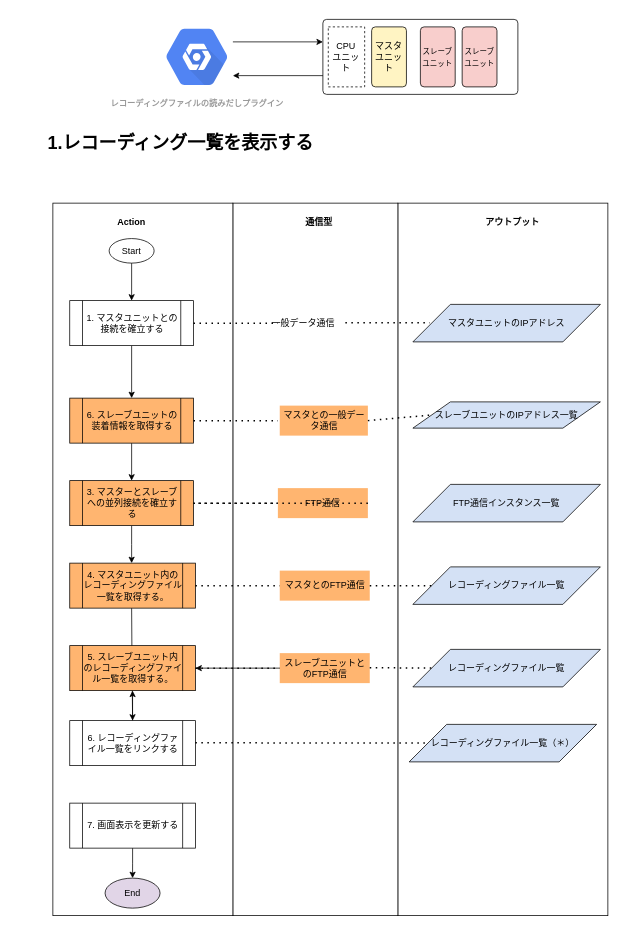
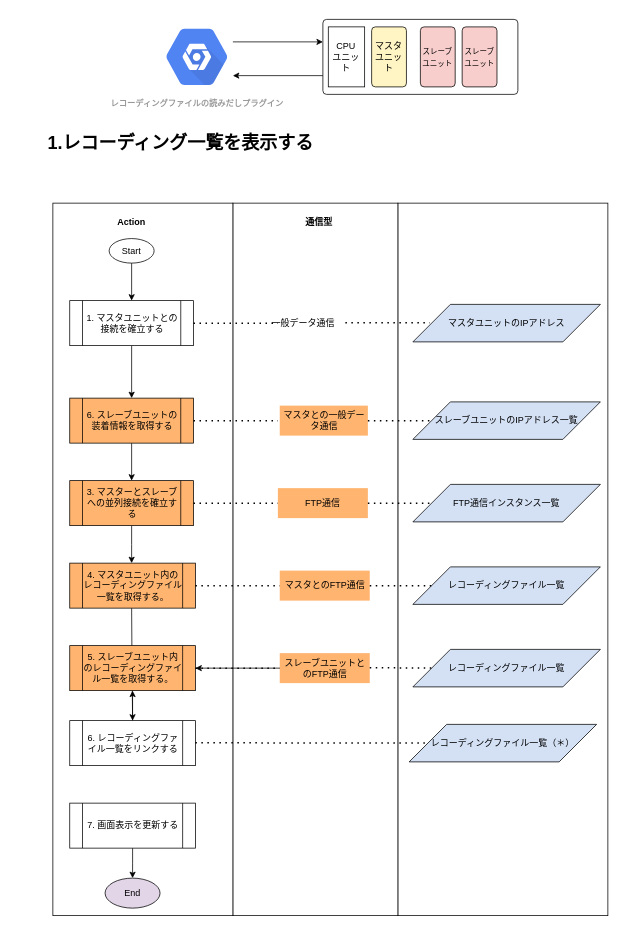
(346, 57) -> (346, 57)
(514, 222) -> none
(507, 415) -> (507, 420)
(349, 503) -> (398, 503)
